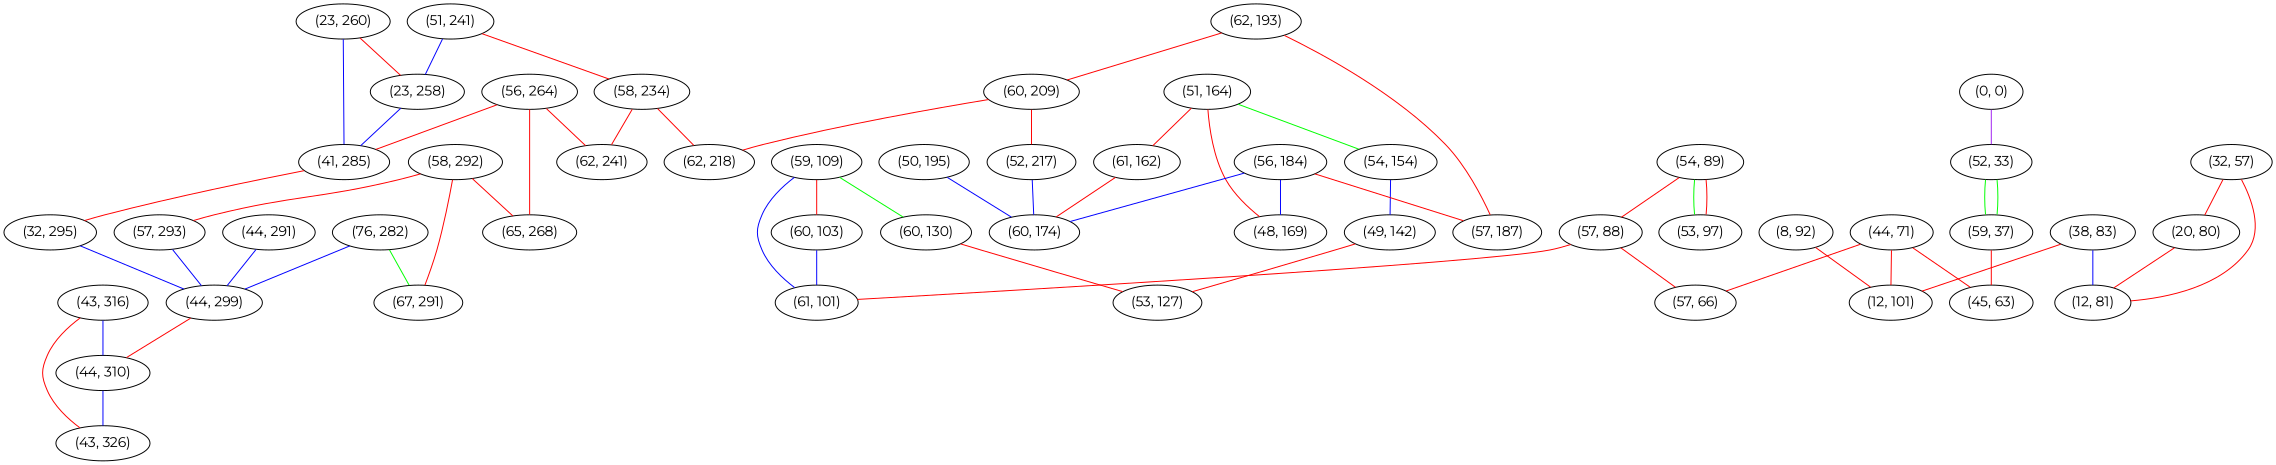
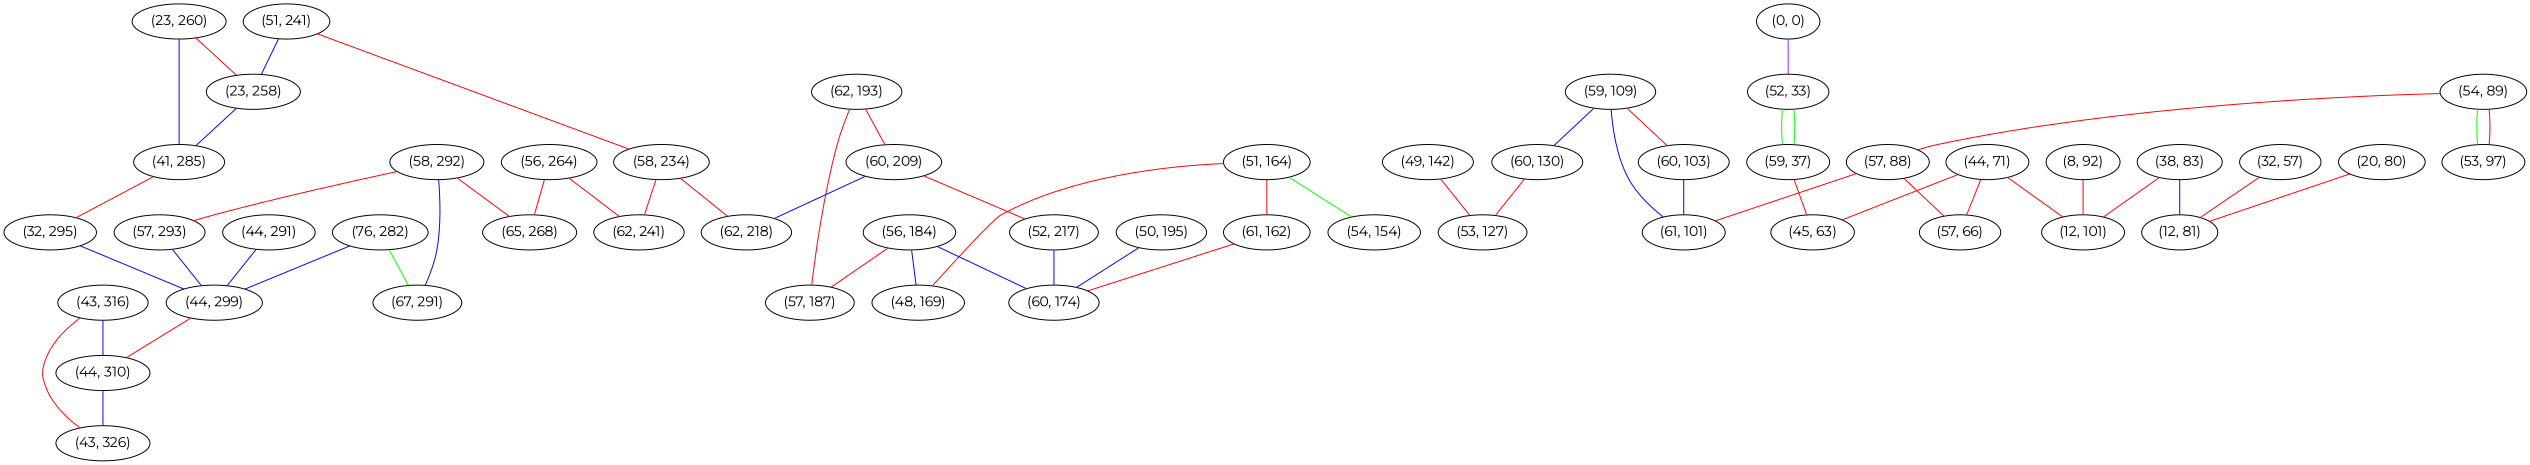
(865, 122) -> (818, 198)
(436, 127) -> none
(1390, 191) -> none
(871, 197) -> (1574, 127)
(2214, 197) -> none
(441, 233) -> (439, 234)
